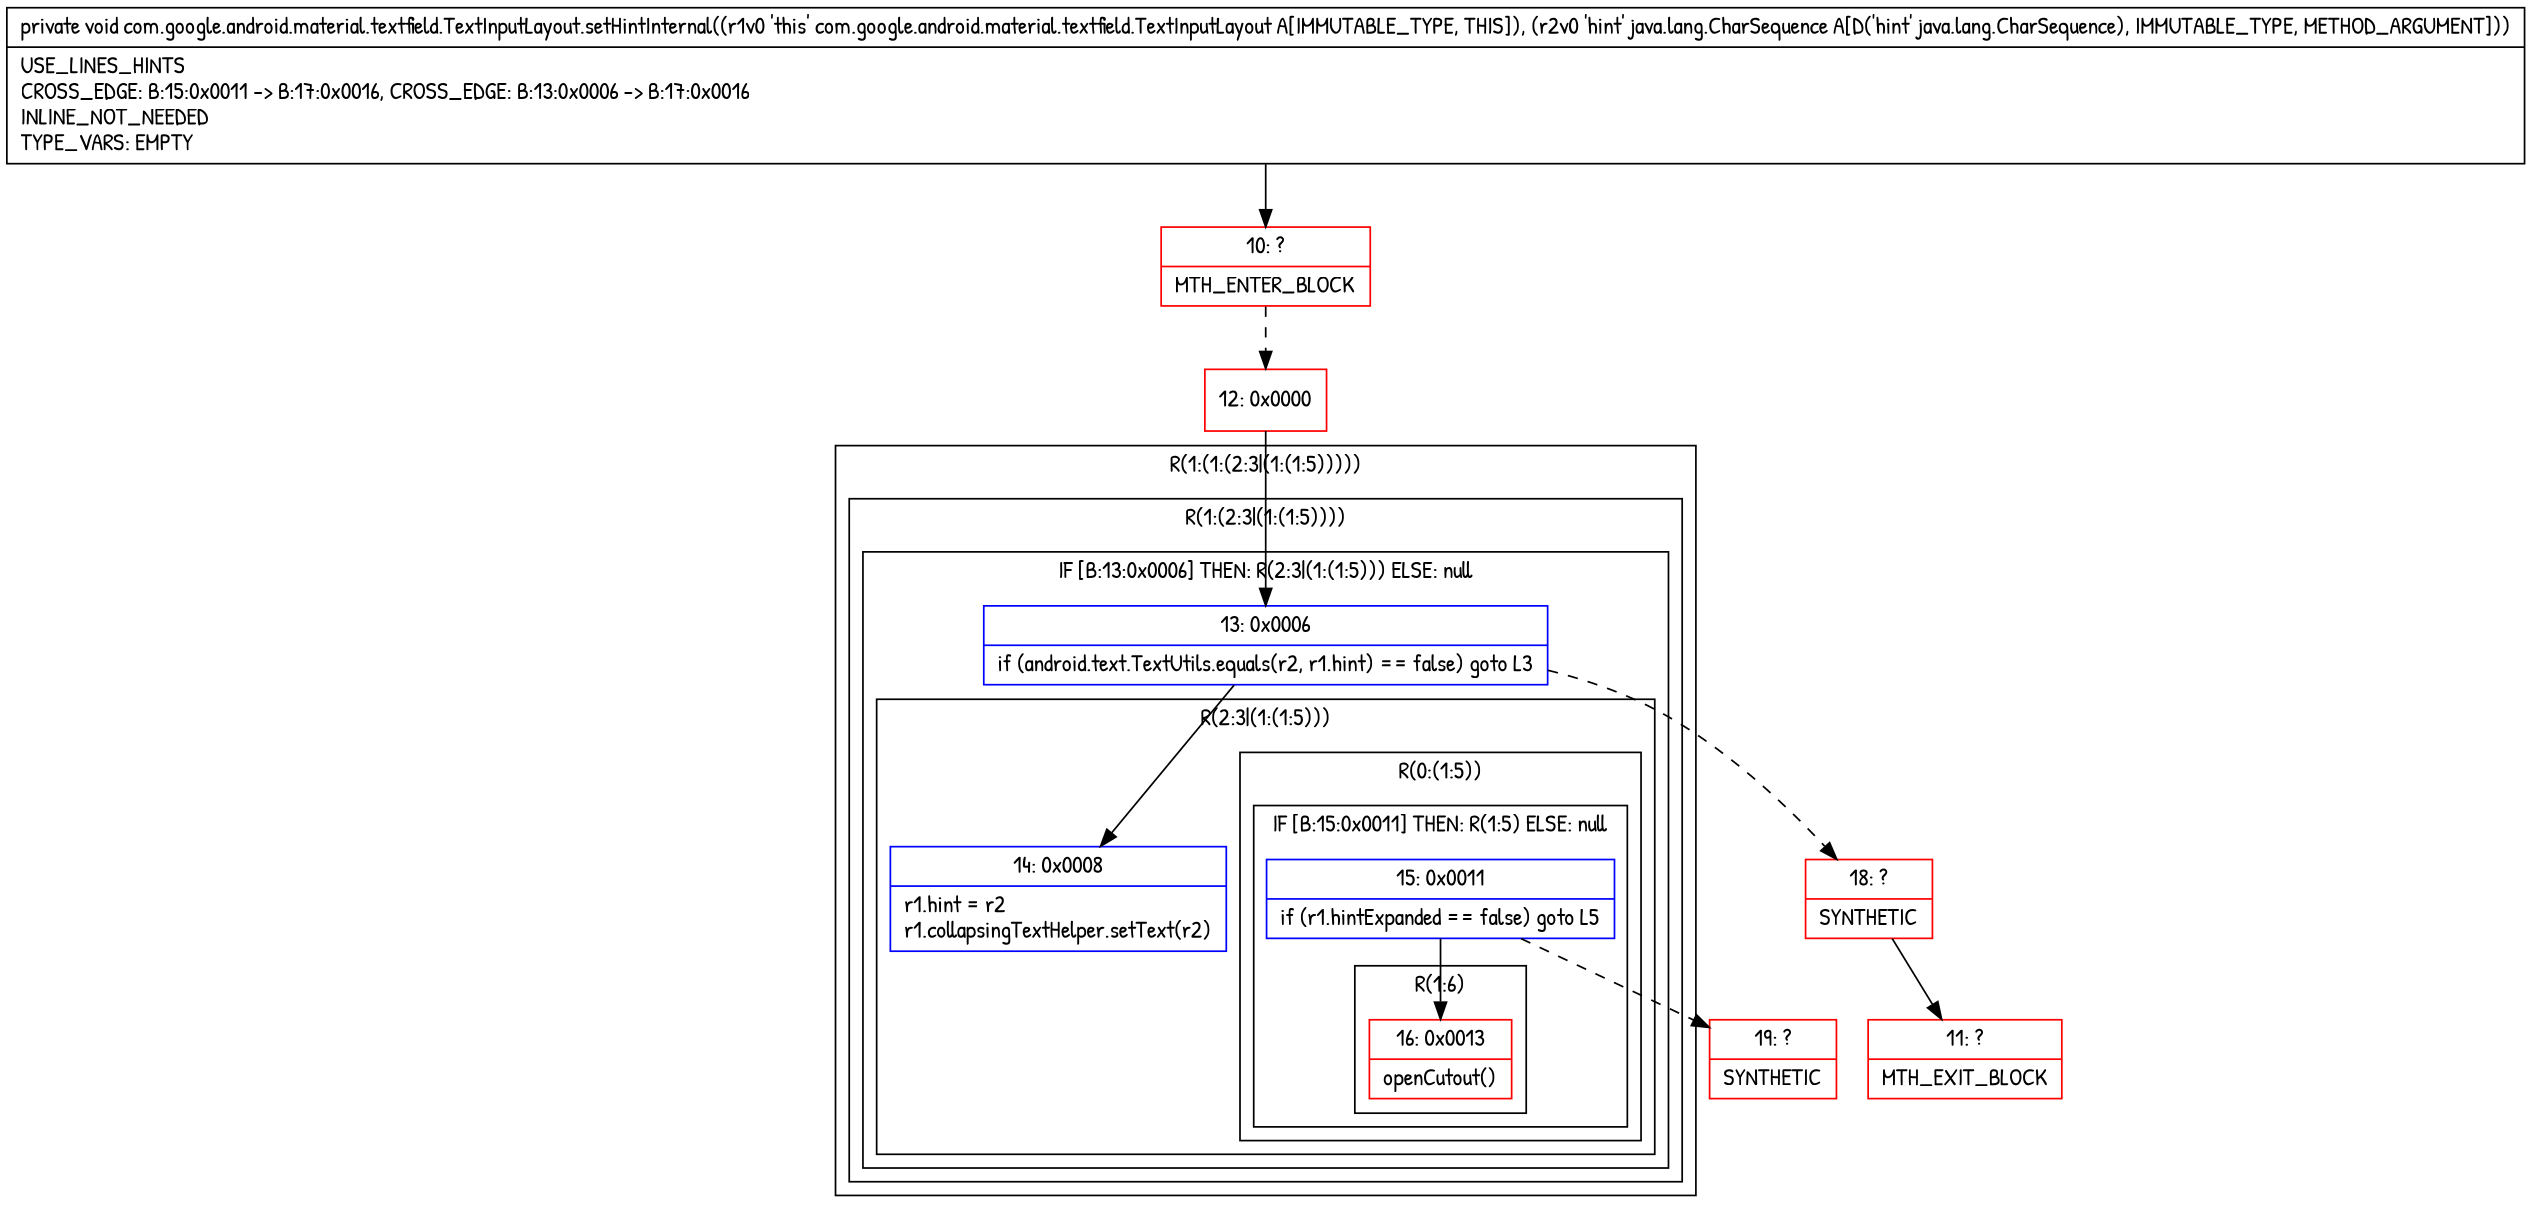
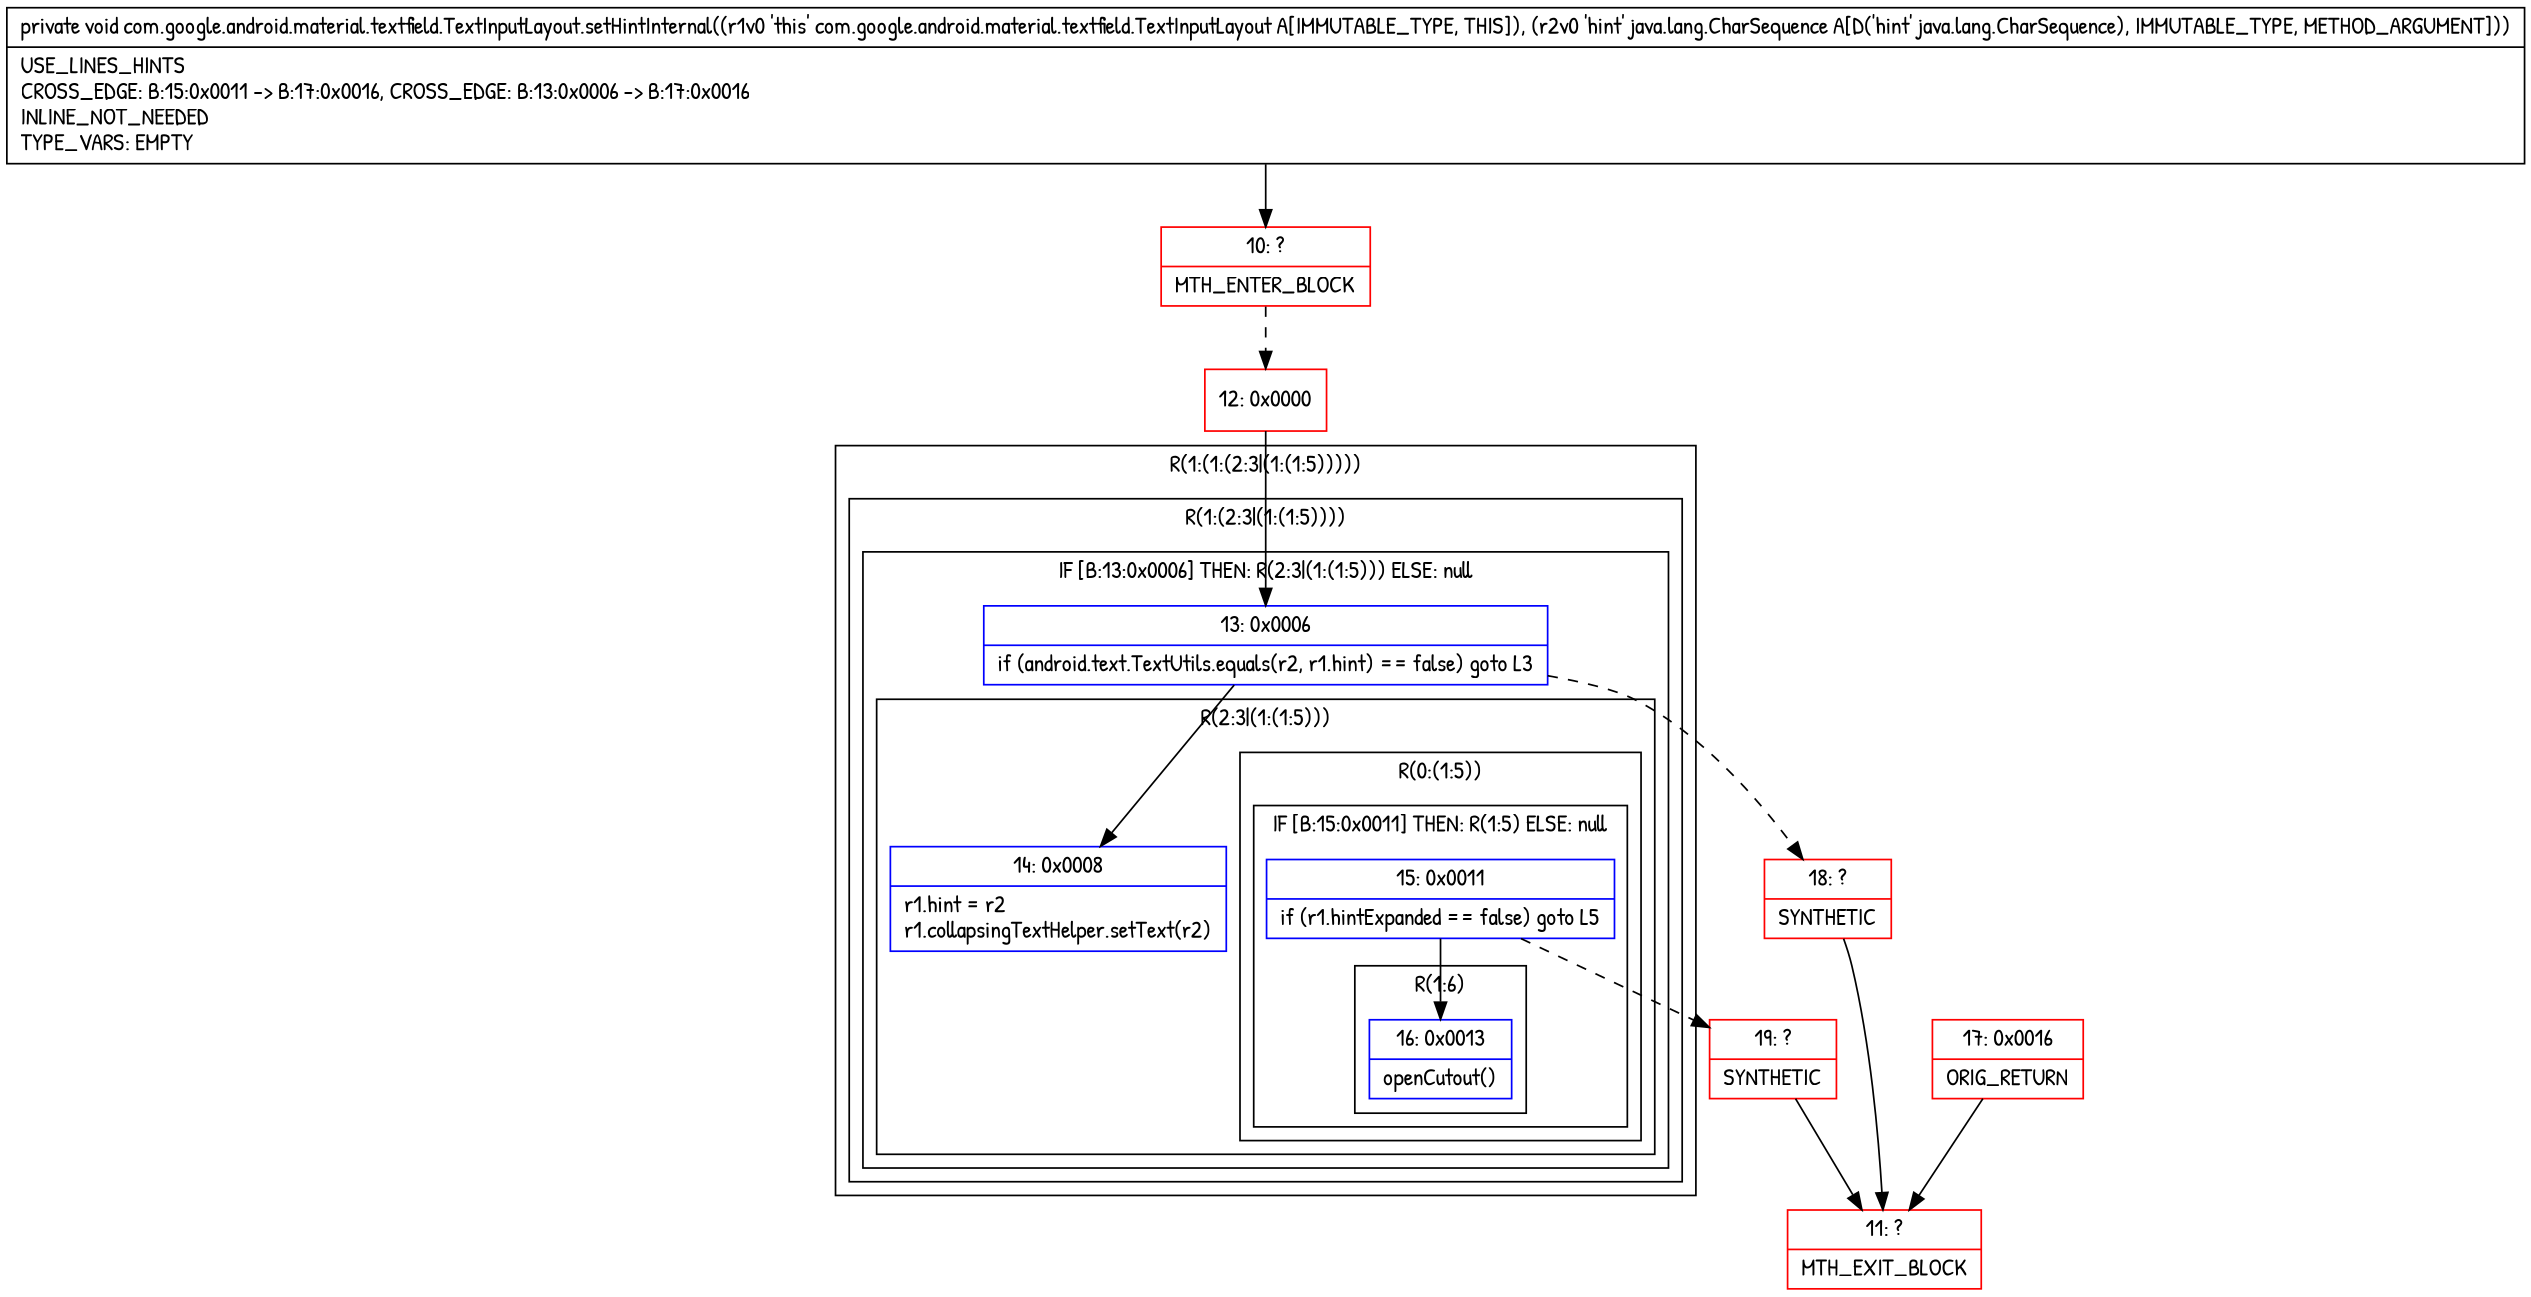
(1441, 1059) -> (1441, 1059)
none -> (2008, 1059)
none -> (1824, 1147)
